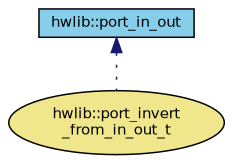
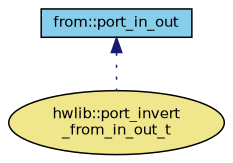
(117, 23) -> (117, 23)
